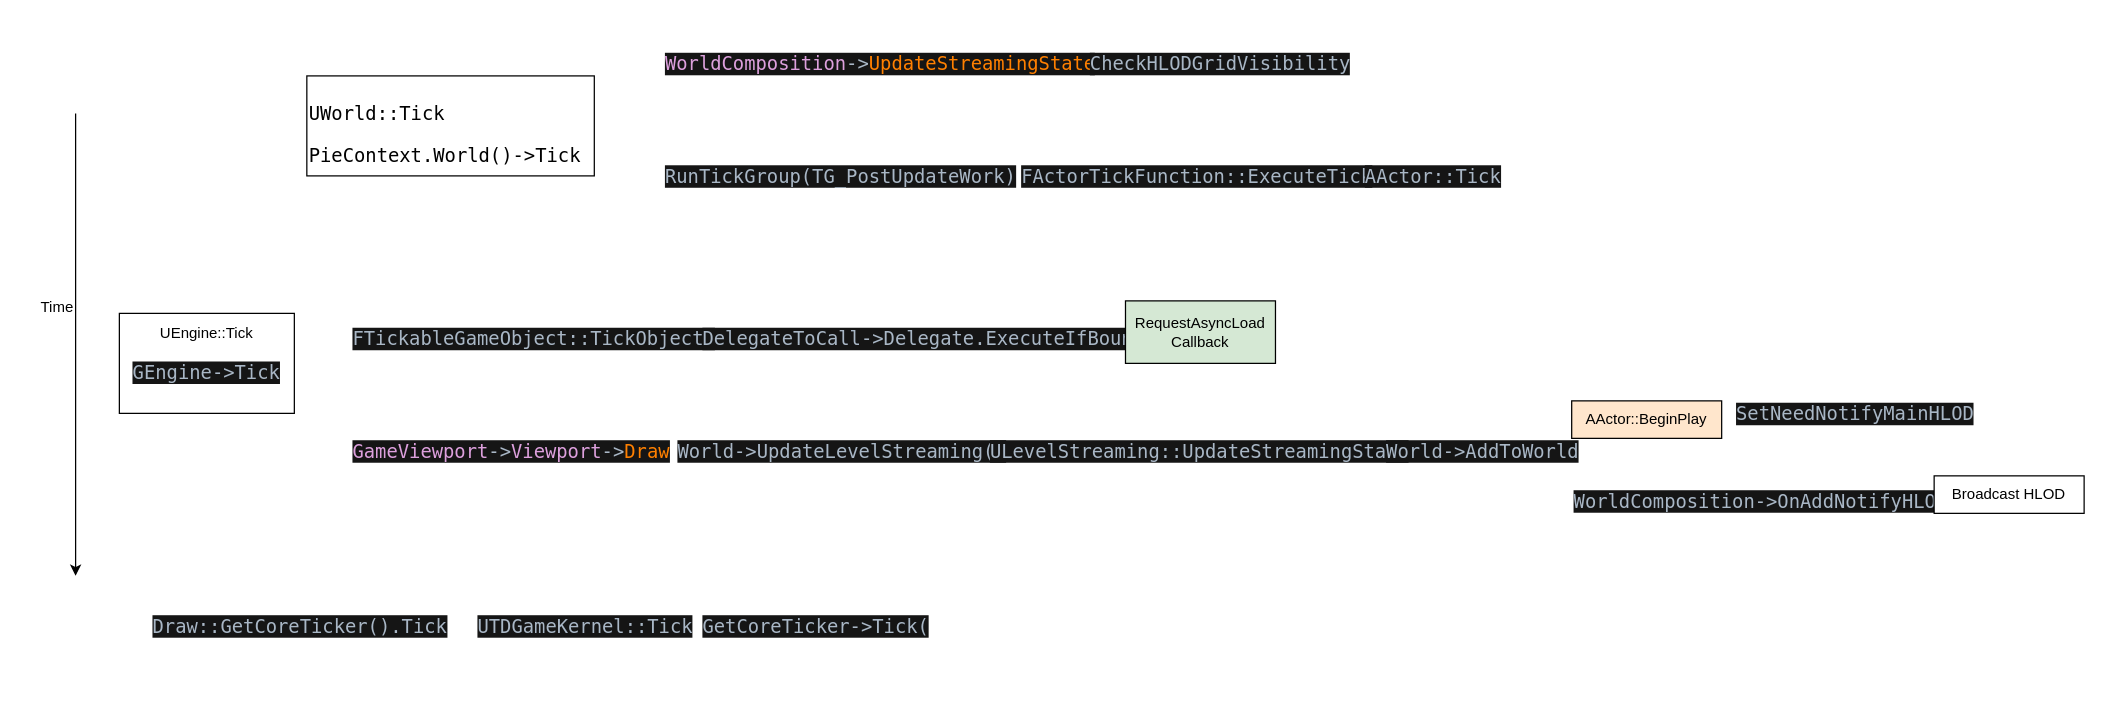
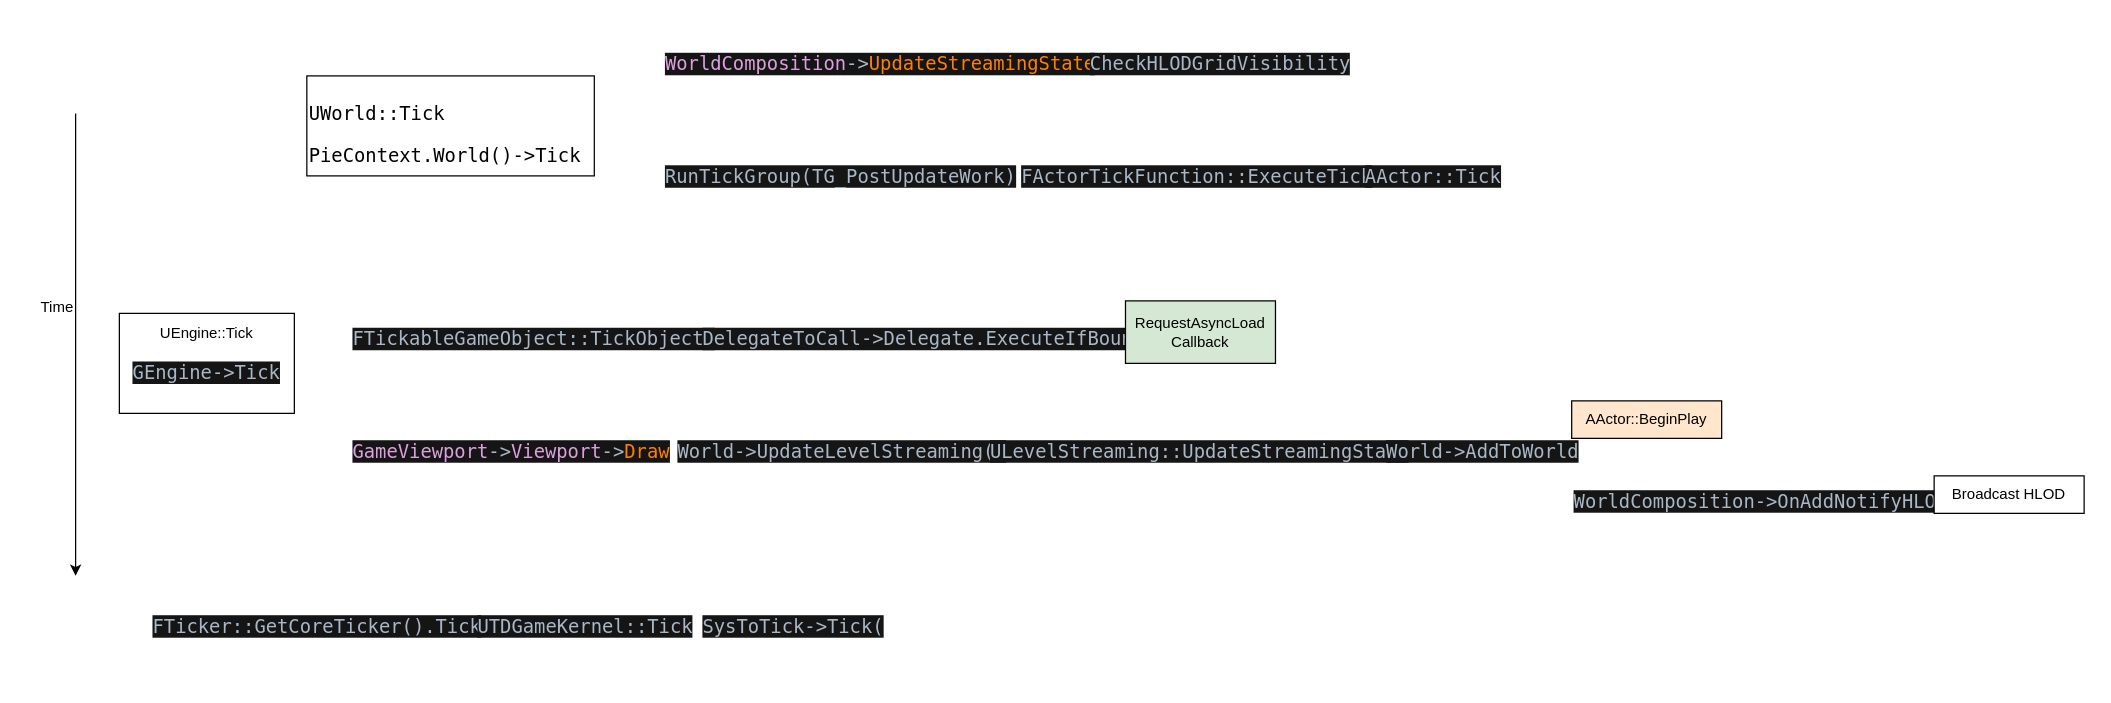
(1866, 419) -> none
(253, 606) -> (263, 606)
(783, 606) -> (766, 606)
